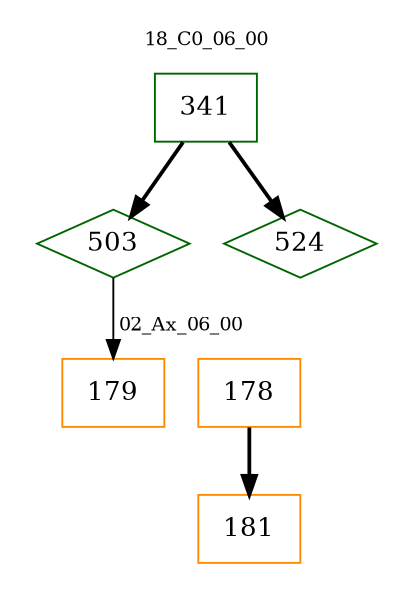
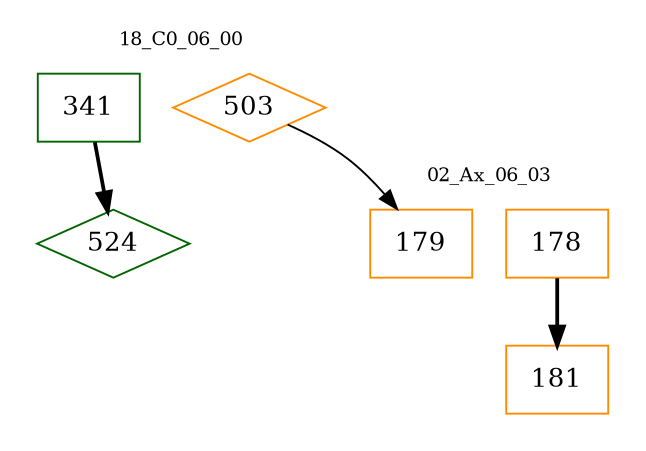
(162, 172) -> none
(113, 244) -> (249, 108)
(181, 326) -> (489, 177)
